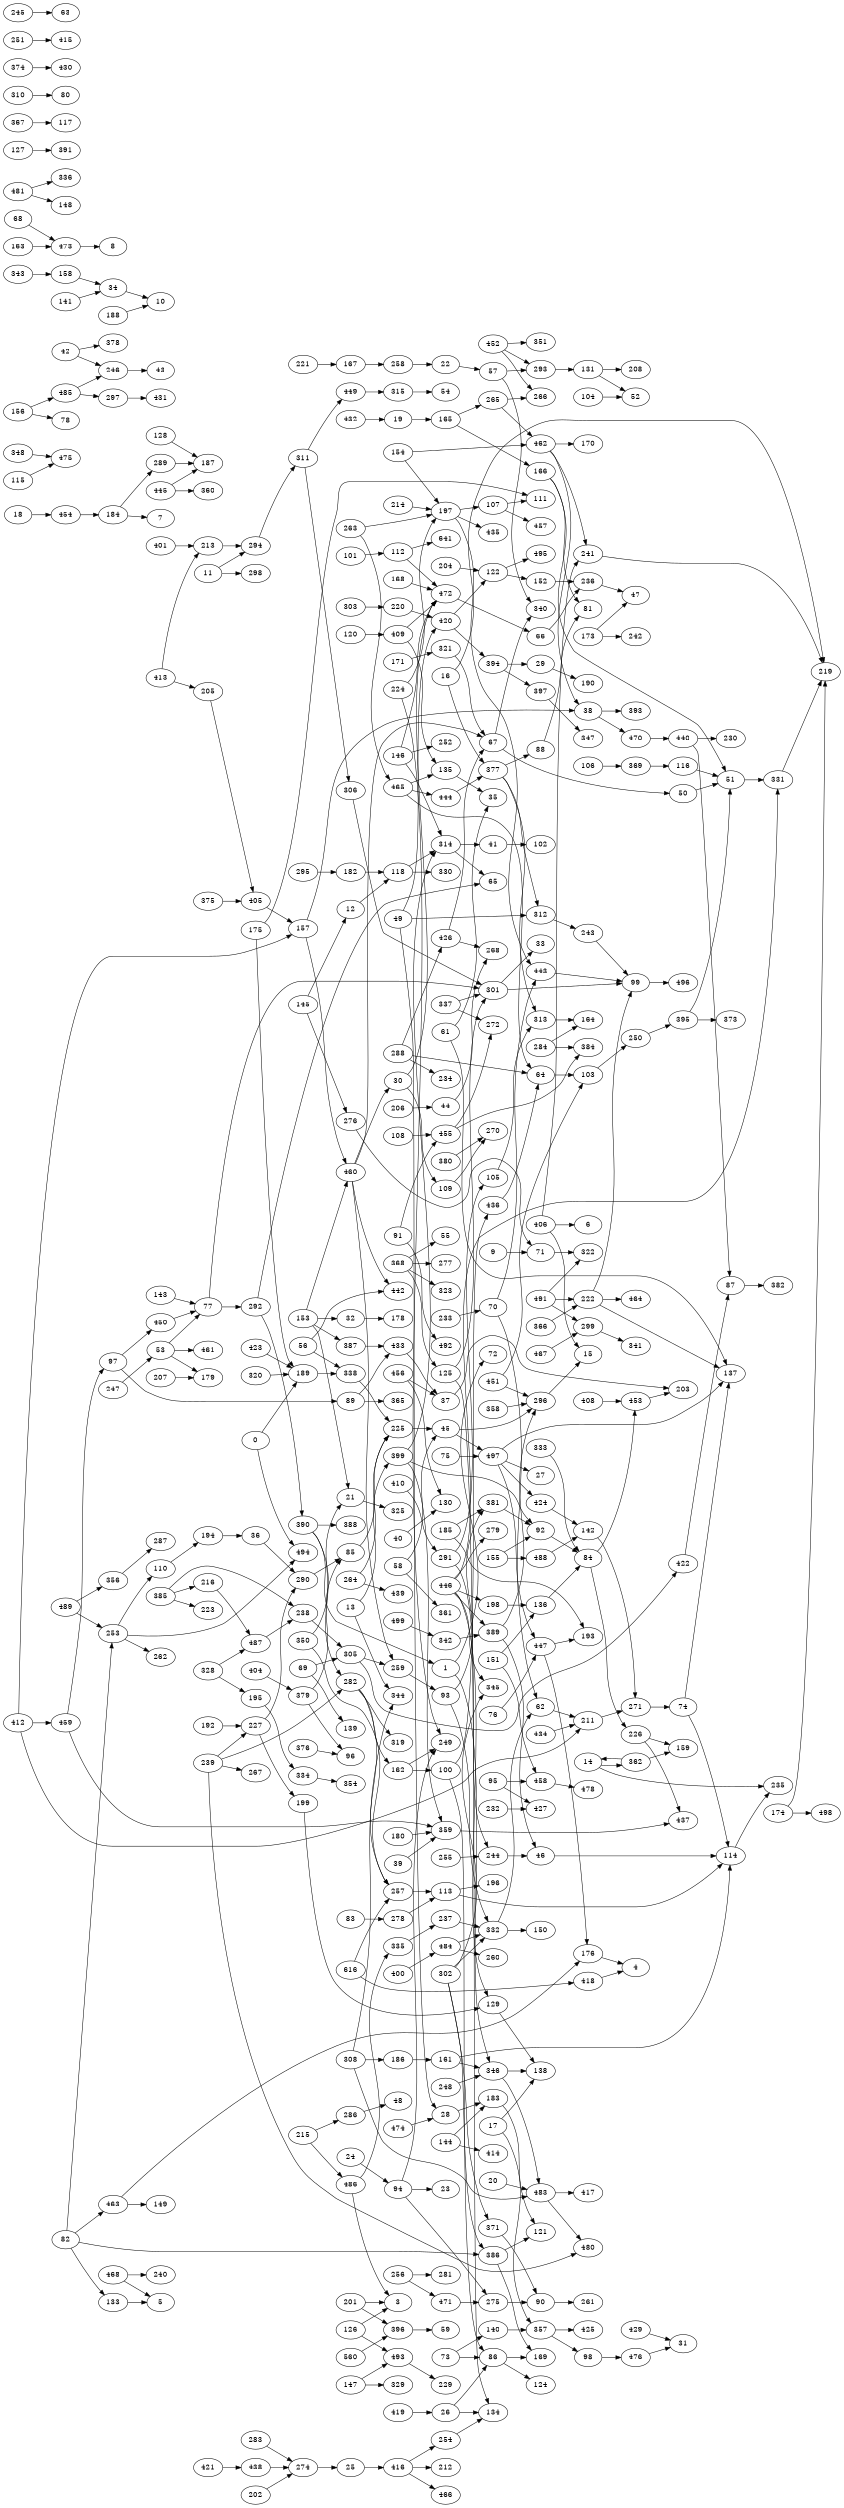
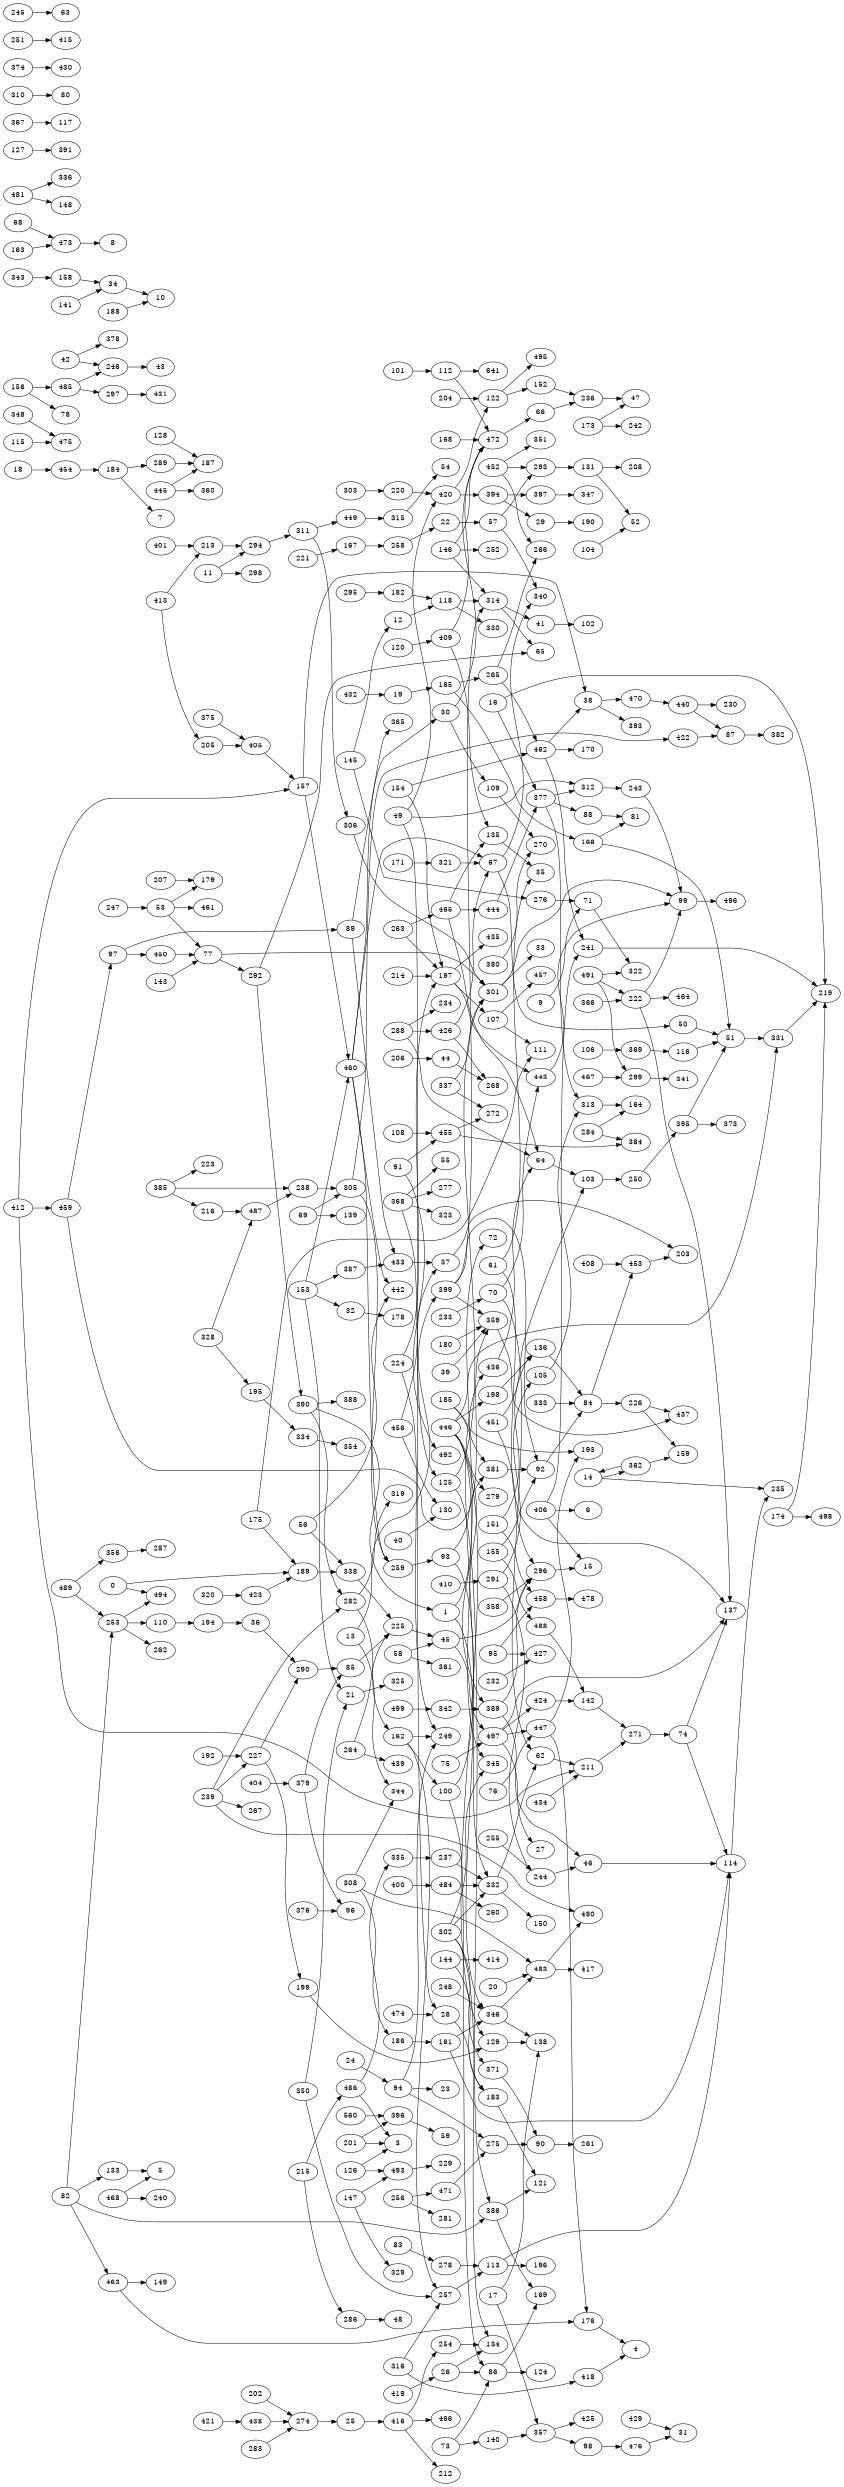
(277, 1375) -> (229, 1595)
(374, 1785) -> (424, 2000)
(351, 1970) -> (398, 2367)
